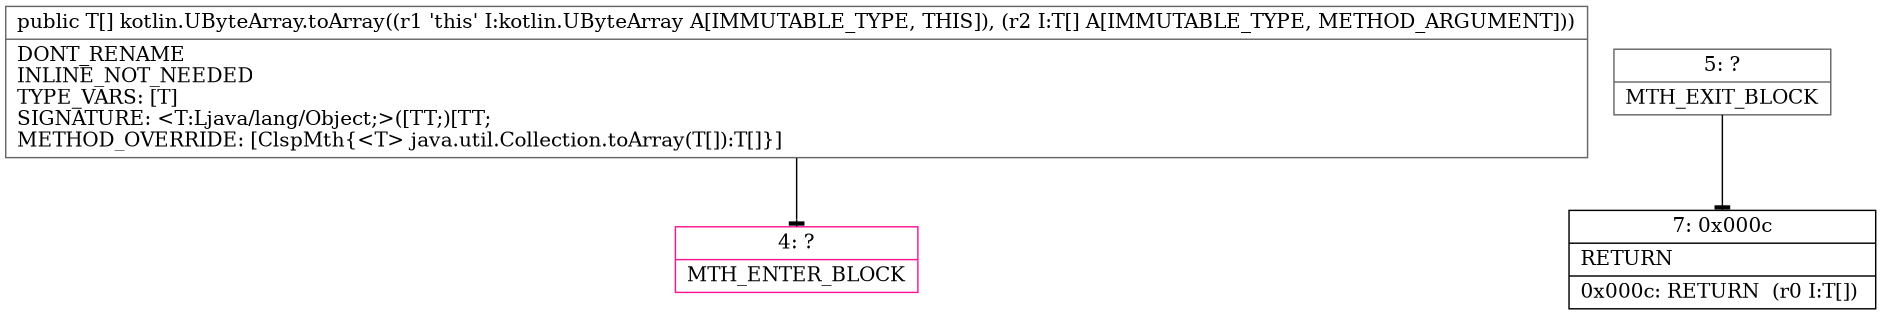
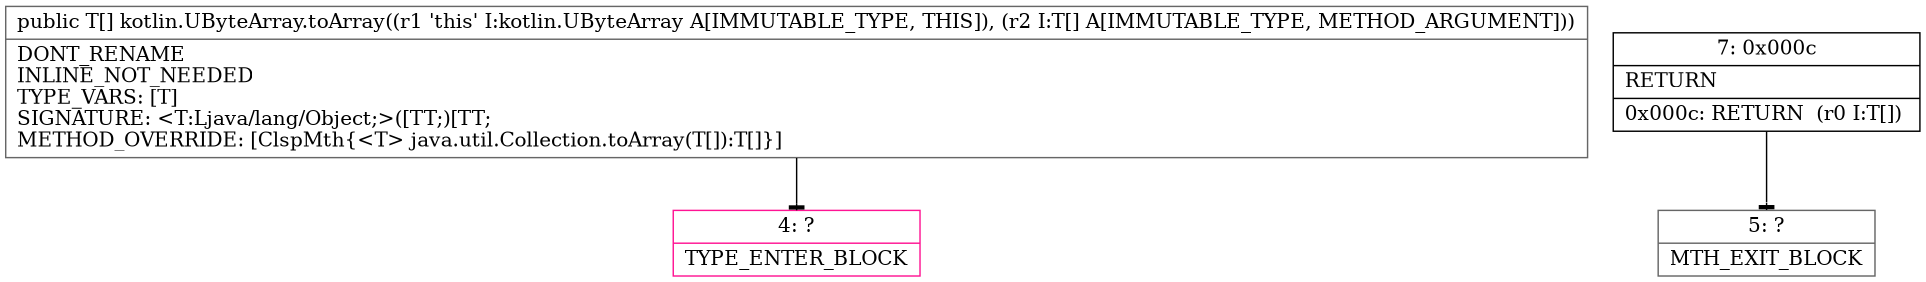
(1722, 159) -> (1767, 167)
(797, 275) -> (797, 259)
